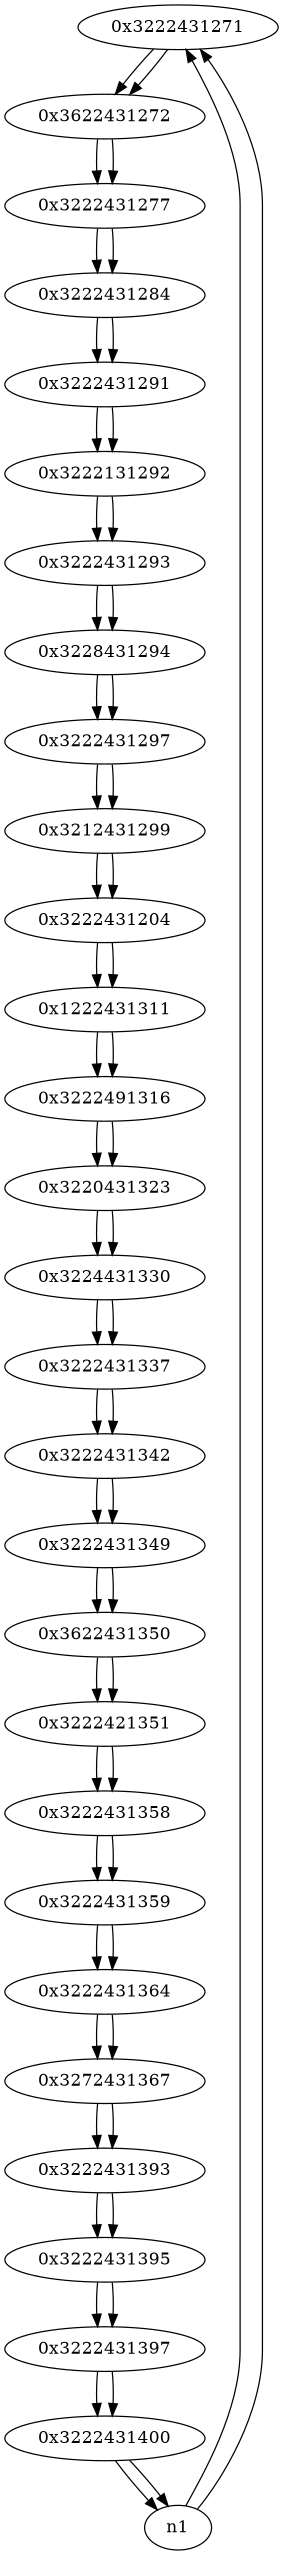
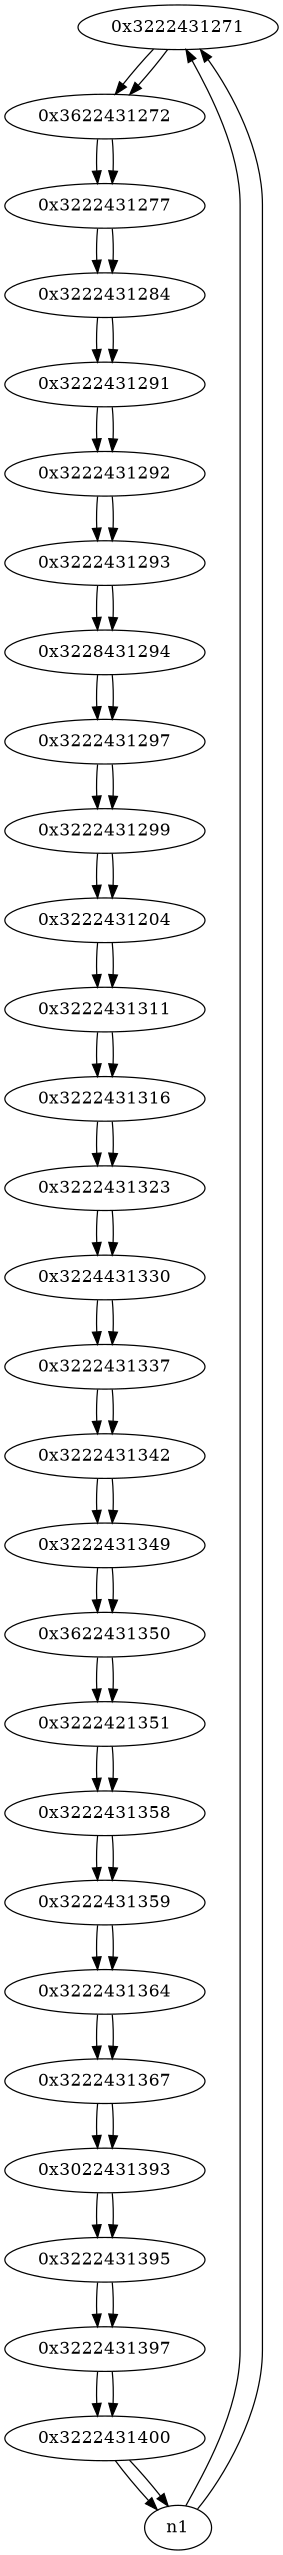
(105, 474) -> (105, 474)
(105, 831) -> (105, 831)
(105, 1010) -> (105, 1010)
(105, 1099) -> (105, 1099)
(105, 1188) -> (105, 1188)
(105, 2081) -> (105, 2081)
(105, 2170) -> (105, 2170)
